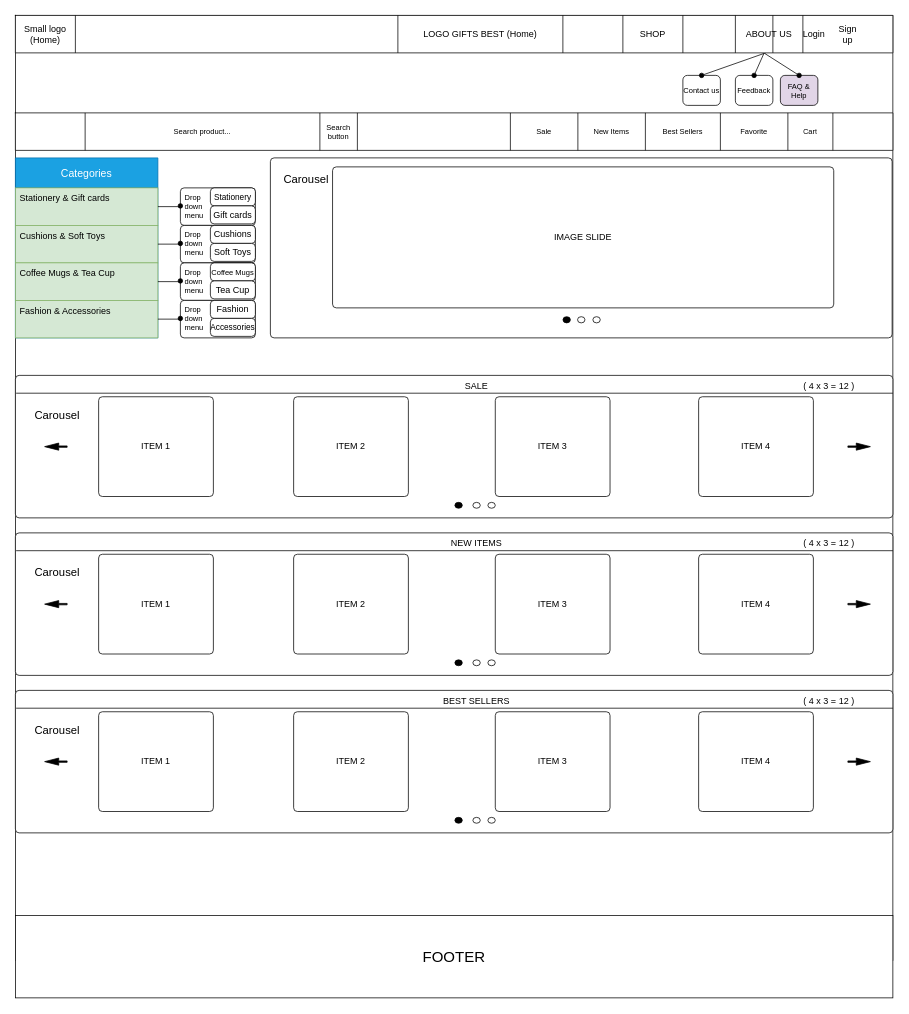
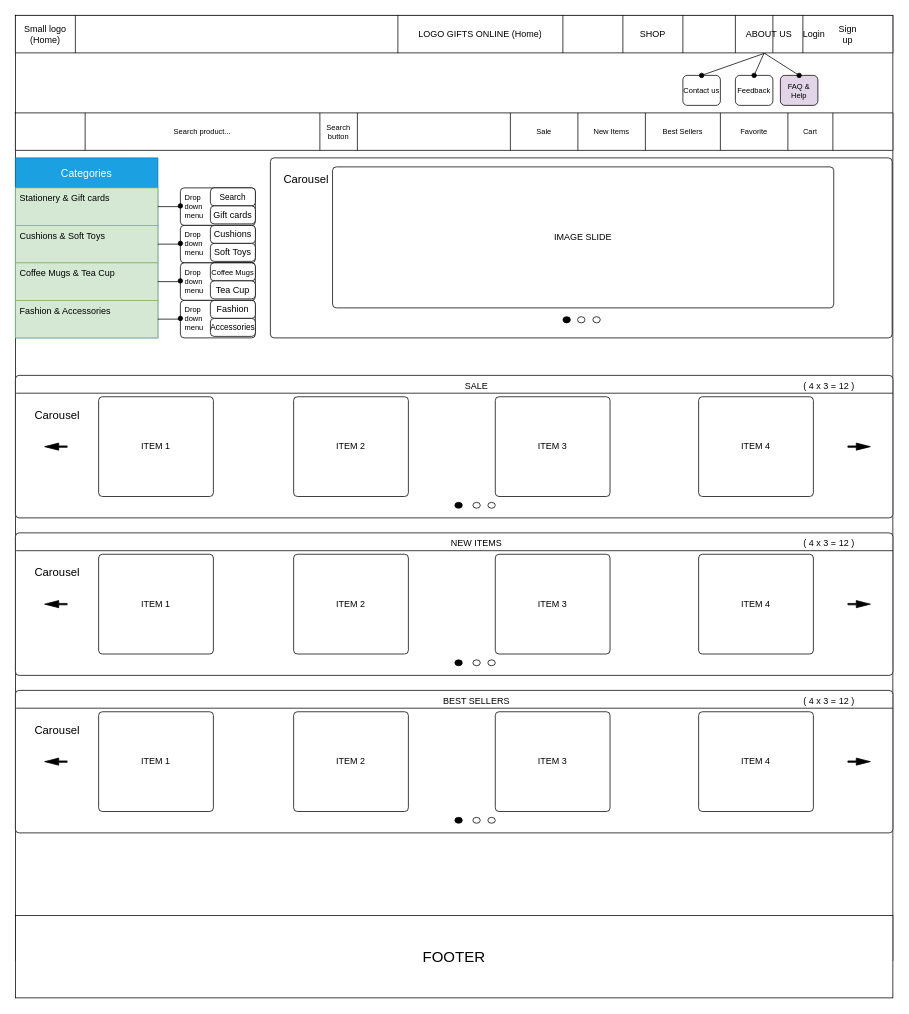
(480, 34) -> (480, 34)
(233, 197) -> (233, 197)
